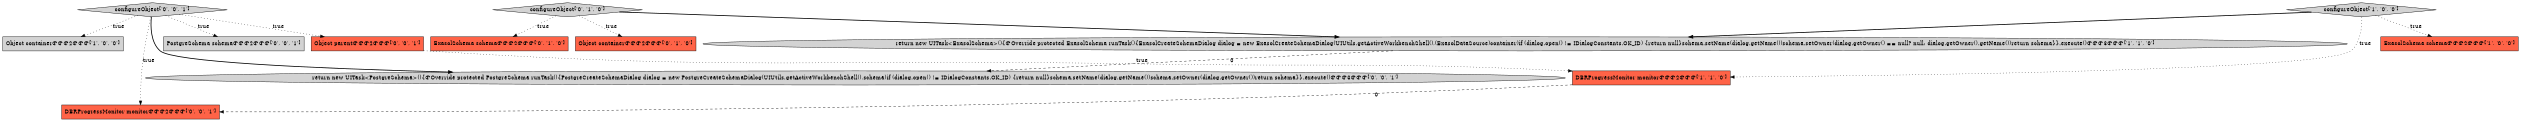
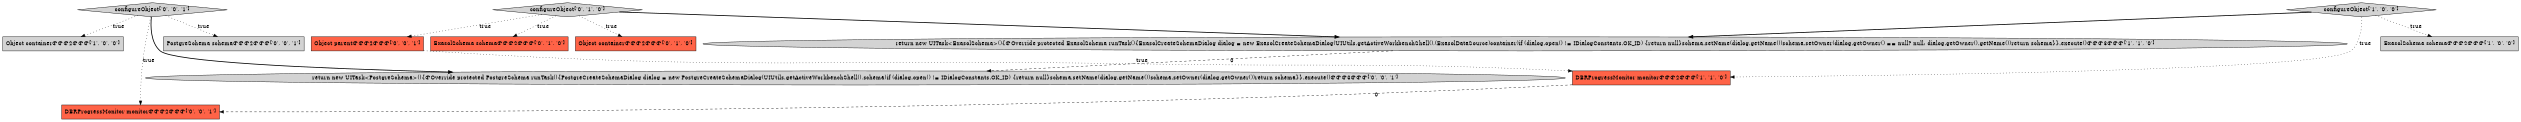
(250, 25) -> (477, 25)
(2449, 44) -> (2449, 44)
